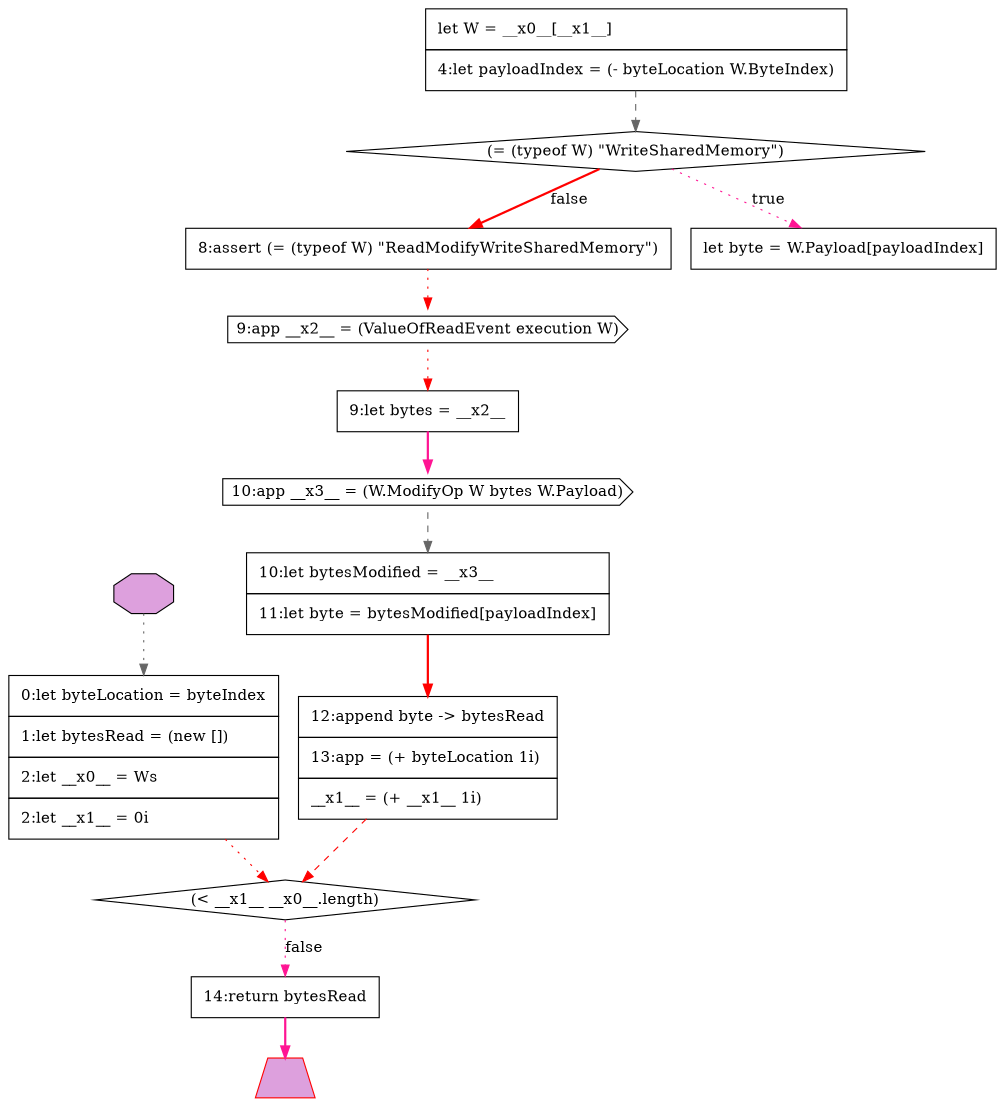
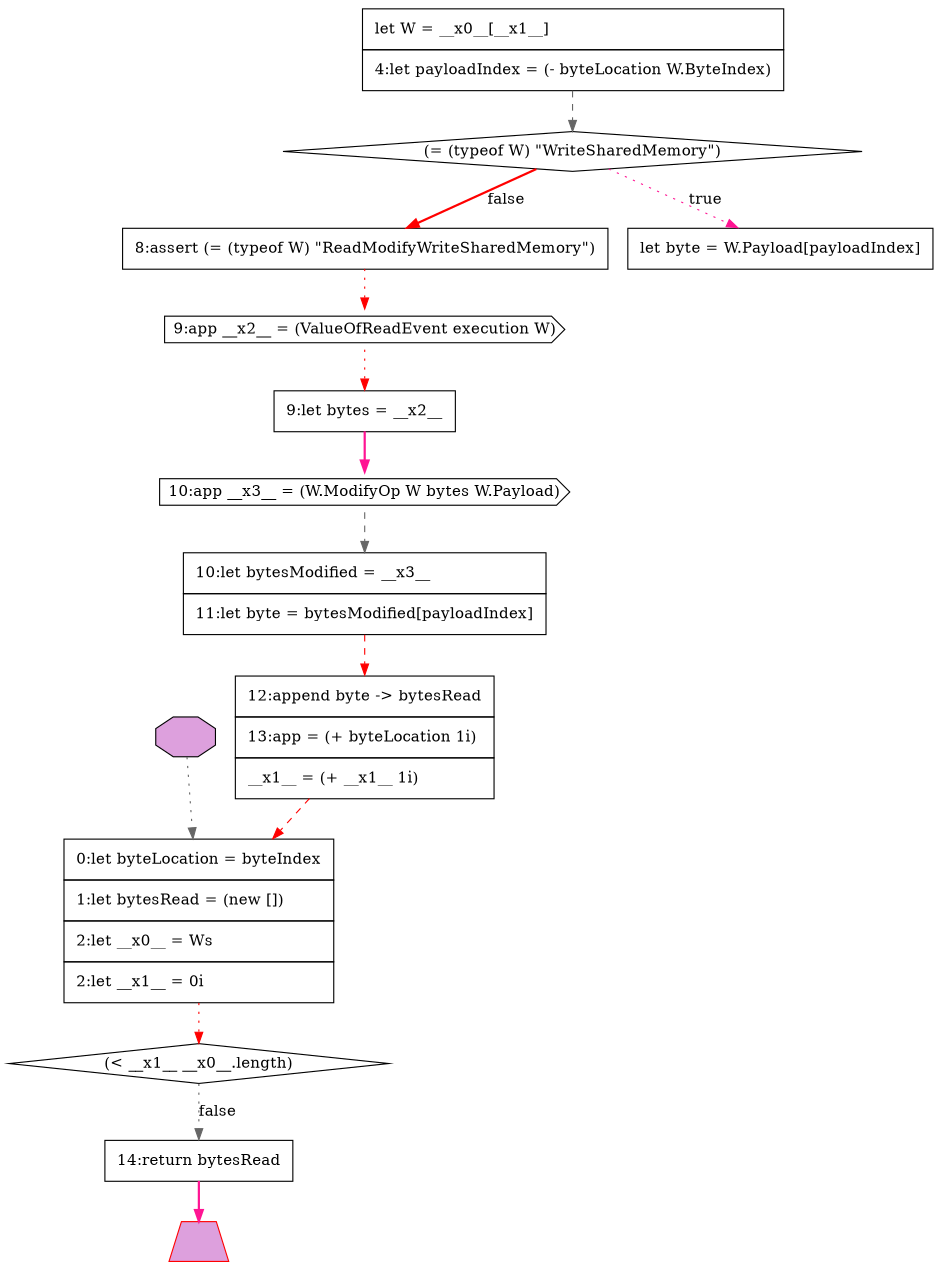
(428, 660) -> (365, 649)
(339, 846) -> (295, 815)
(285, 943) -> (199, 1106)
